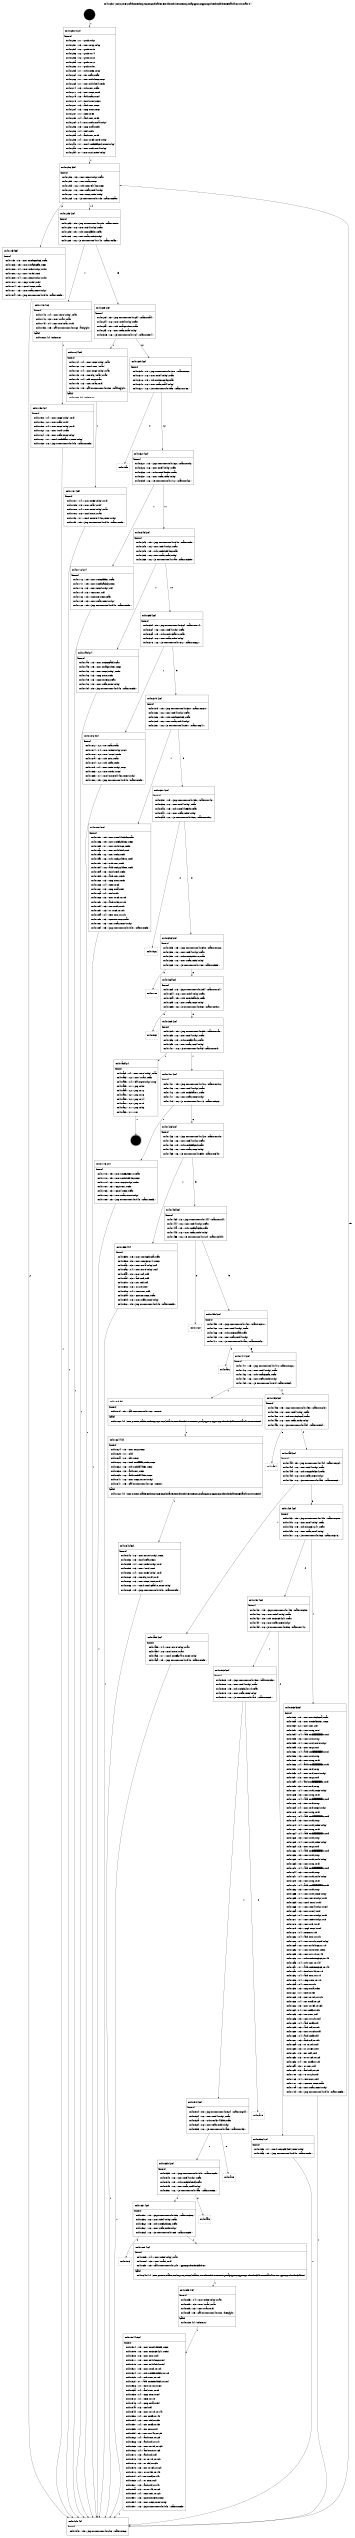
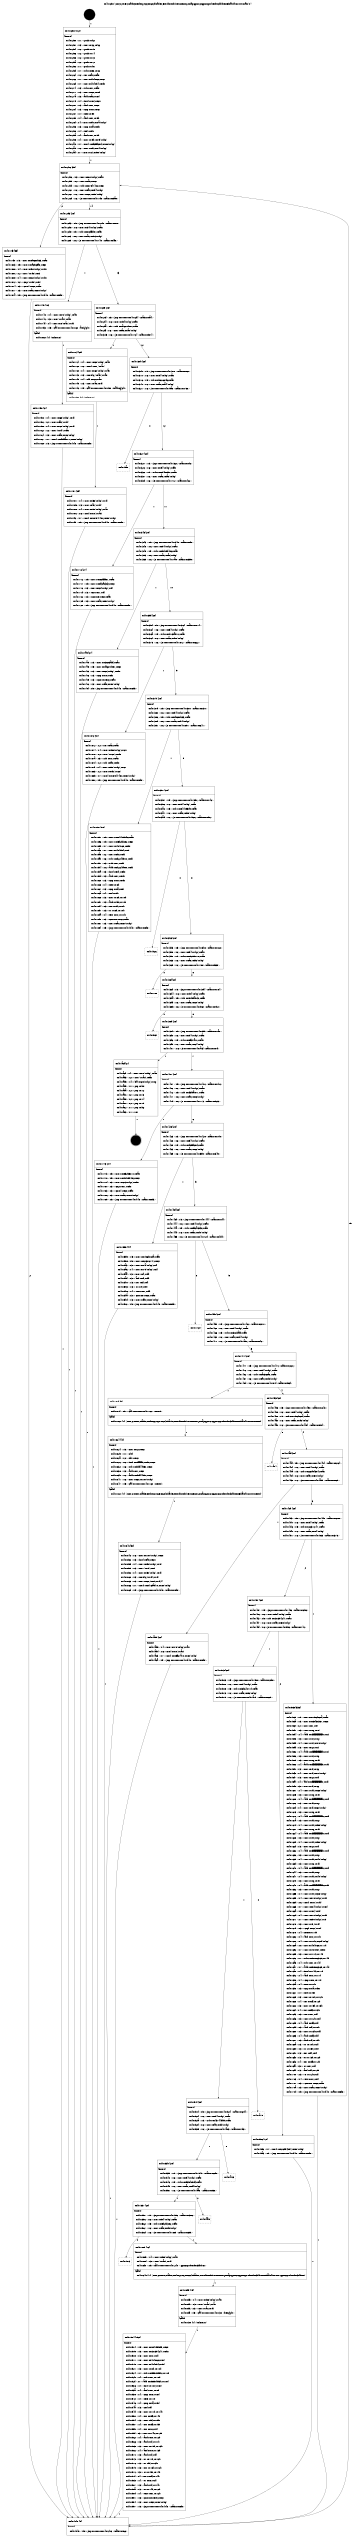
(225, 1370) -> none
